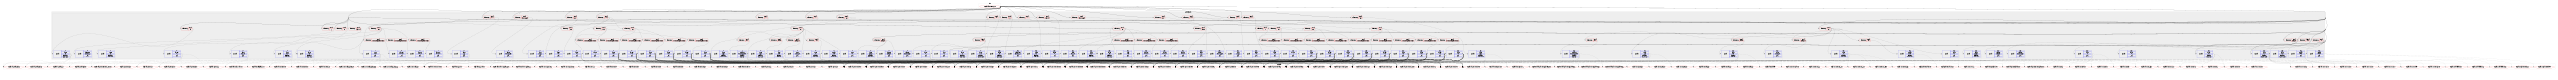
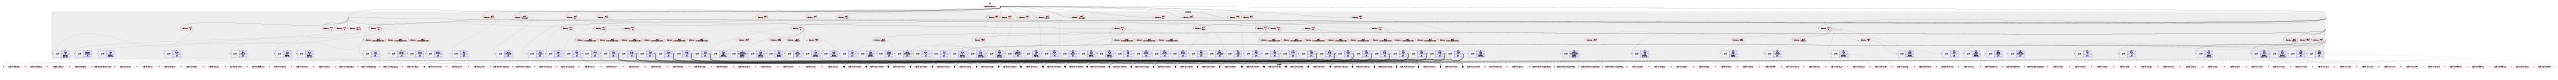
(236, 67) -> (236, 67)
(1142, 67) -> (1142, 67)
(1385, 67) -> (1385, 67)
none -> (2279, 67)
